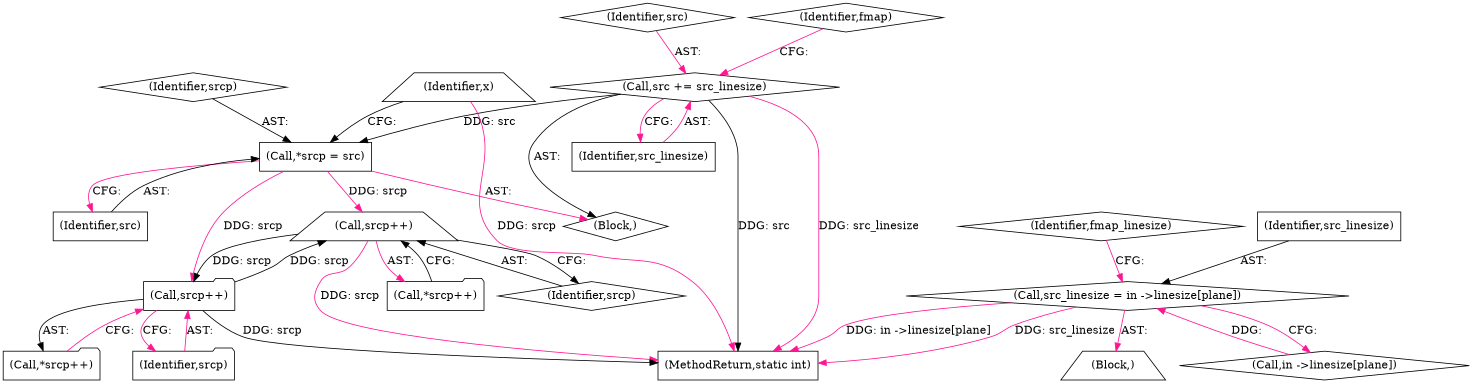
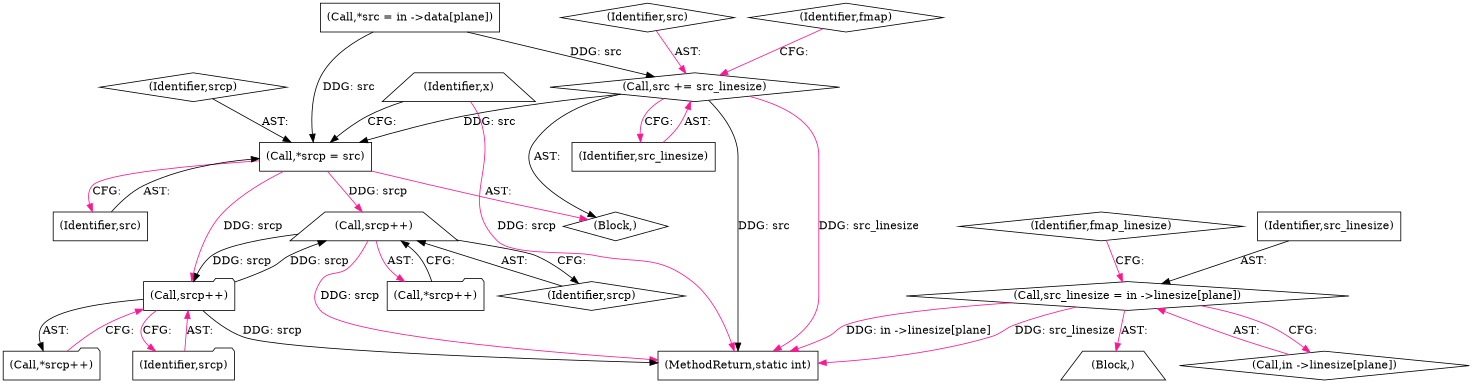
none -> (410, 18)
(1248, 331) -> (1248, 331)
